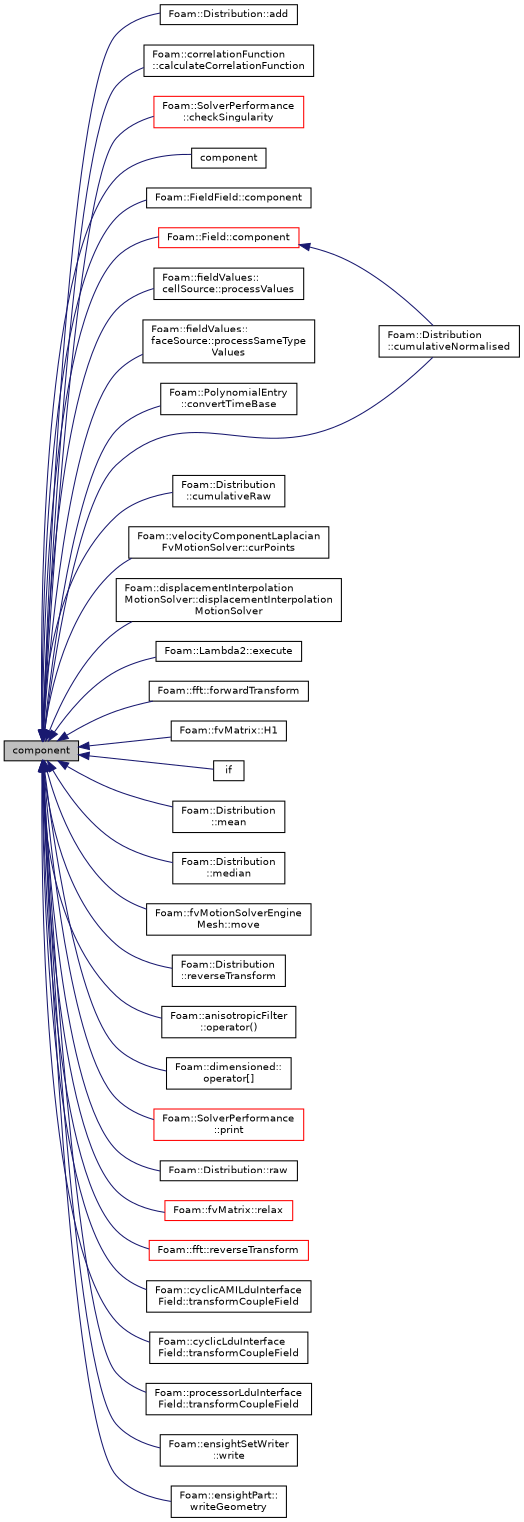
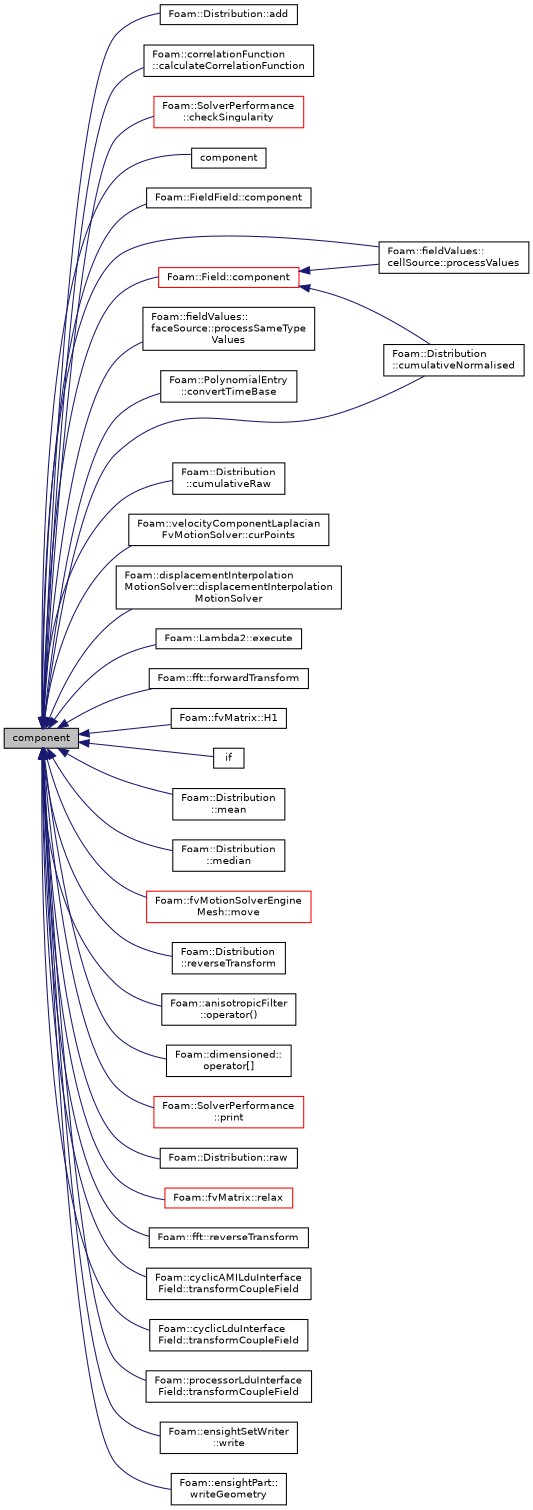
none -> (344, 267)
(229, 919) -> (229, 907)
(229, 1250) -> (229, 1238)
